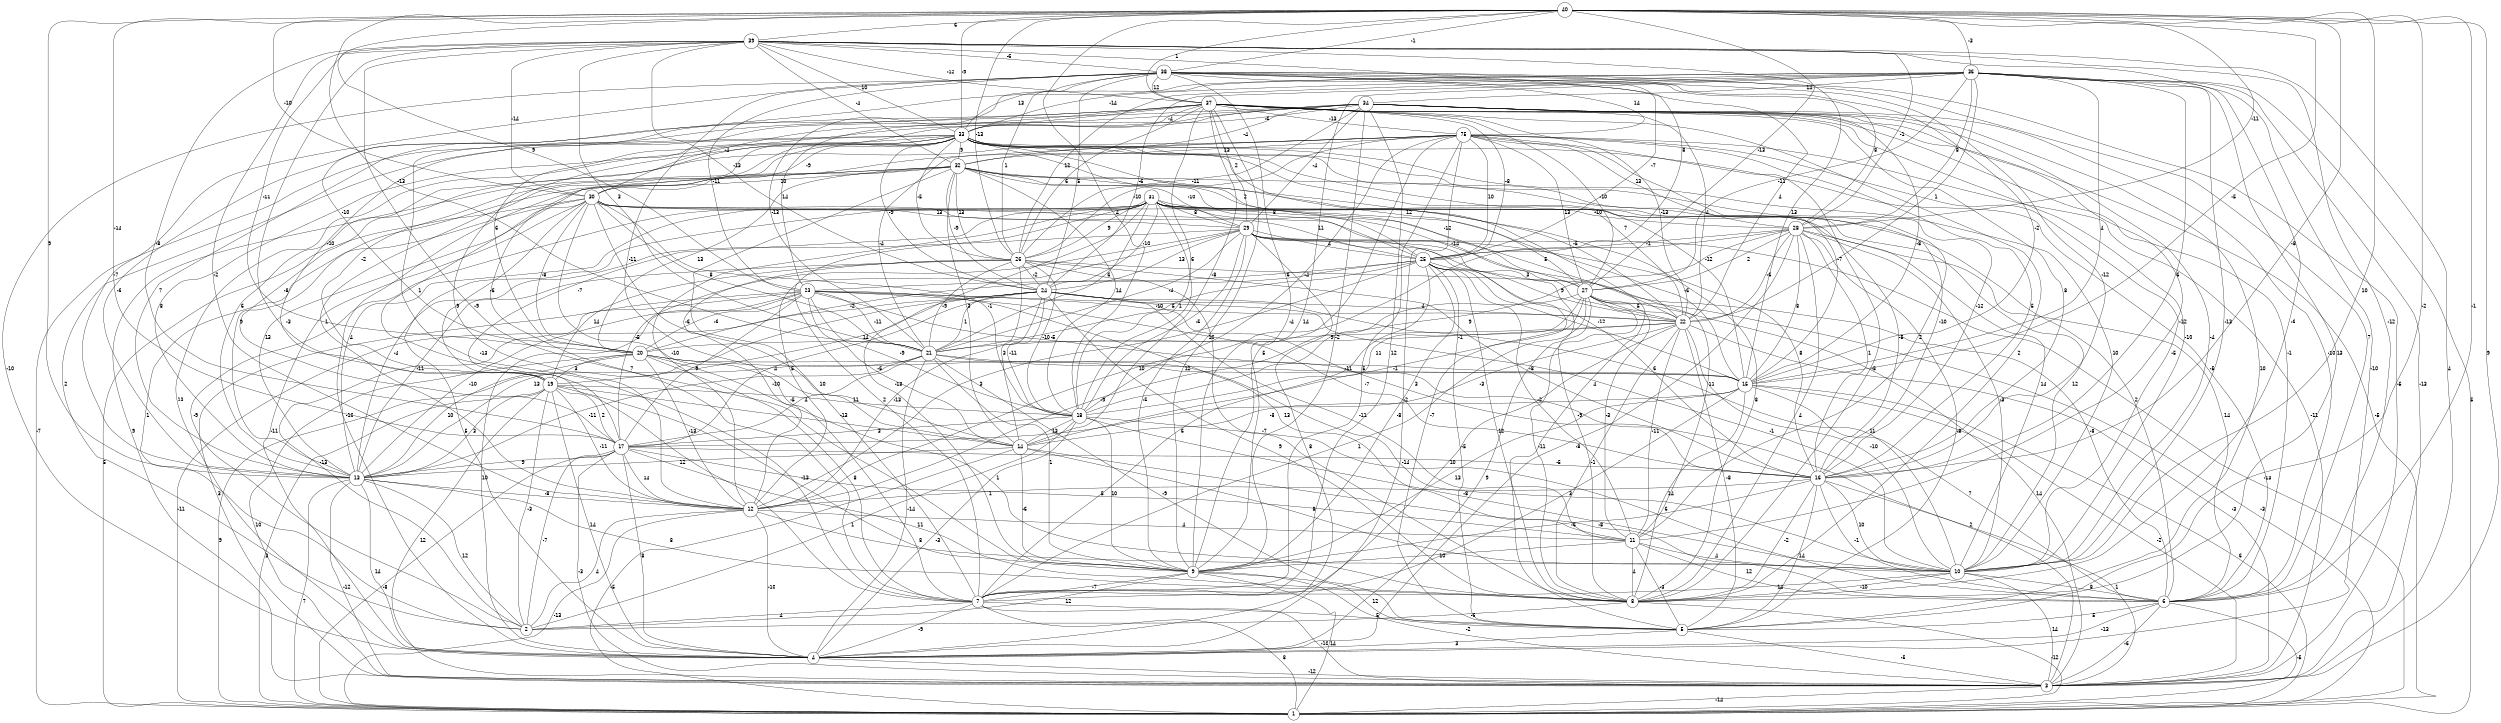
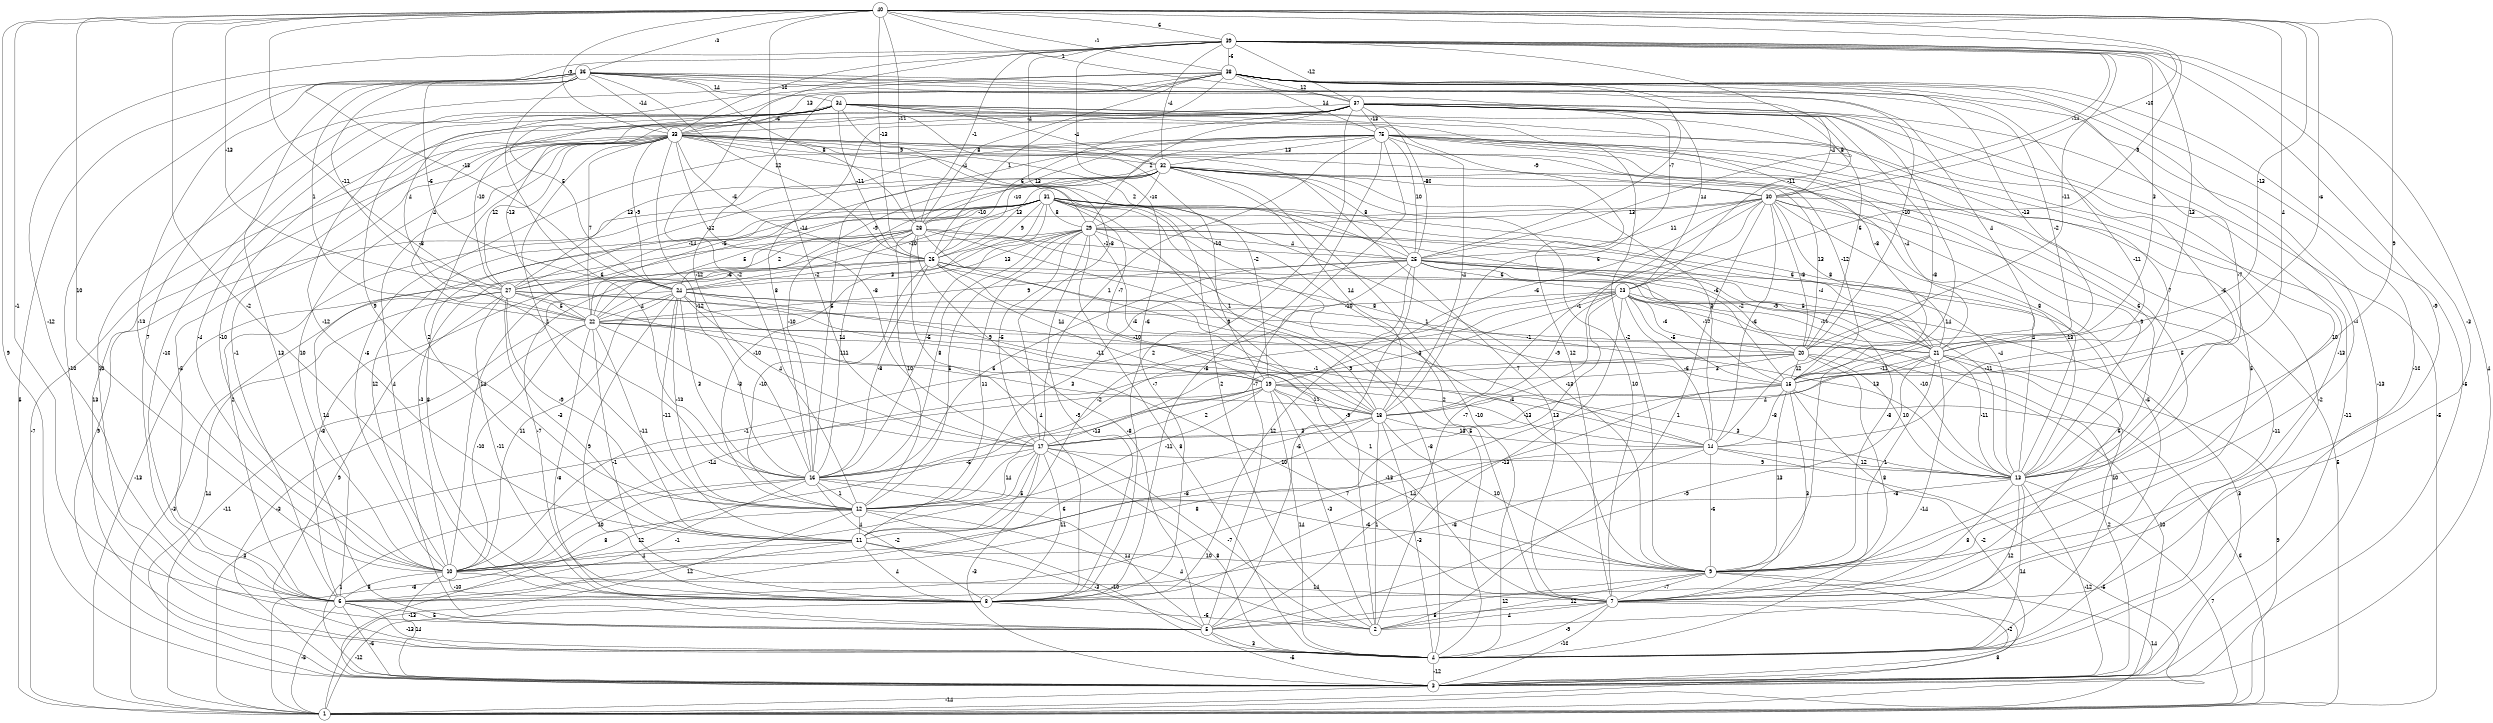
(1682, 196) -> (1258, 410)
(1140, 549) -> none
